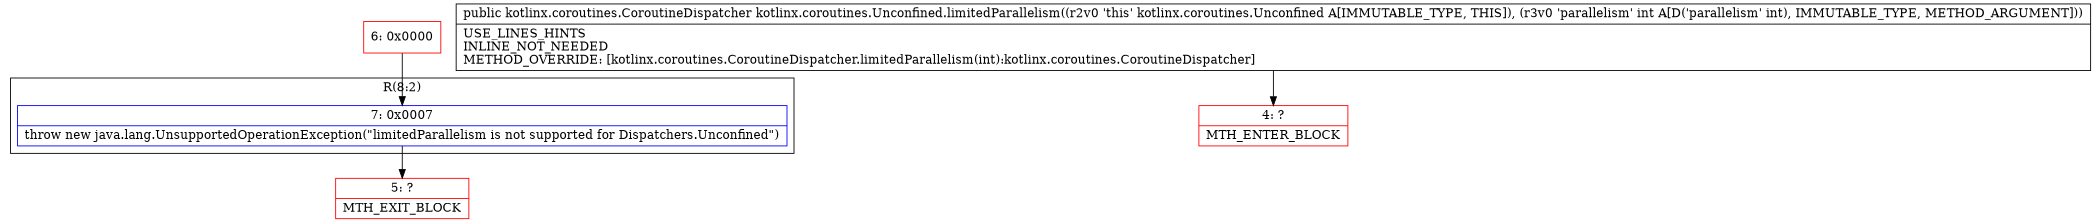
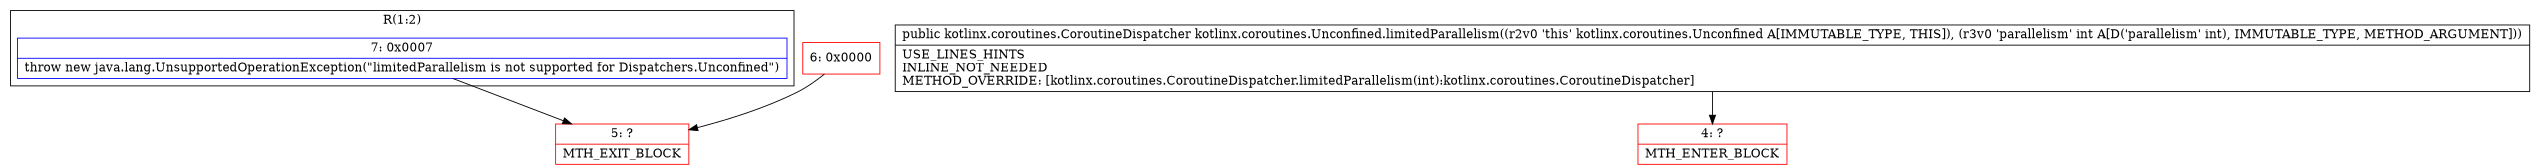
(402, 73) -> (764, 107)
(402, 88) -> (402, 21)
